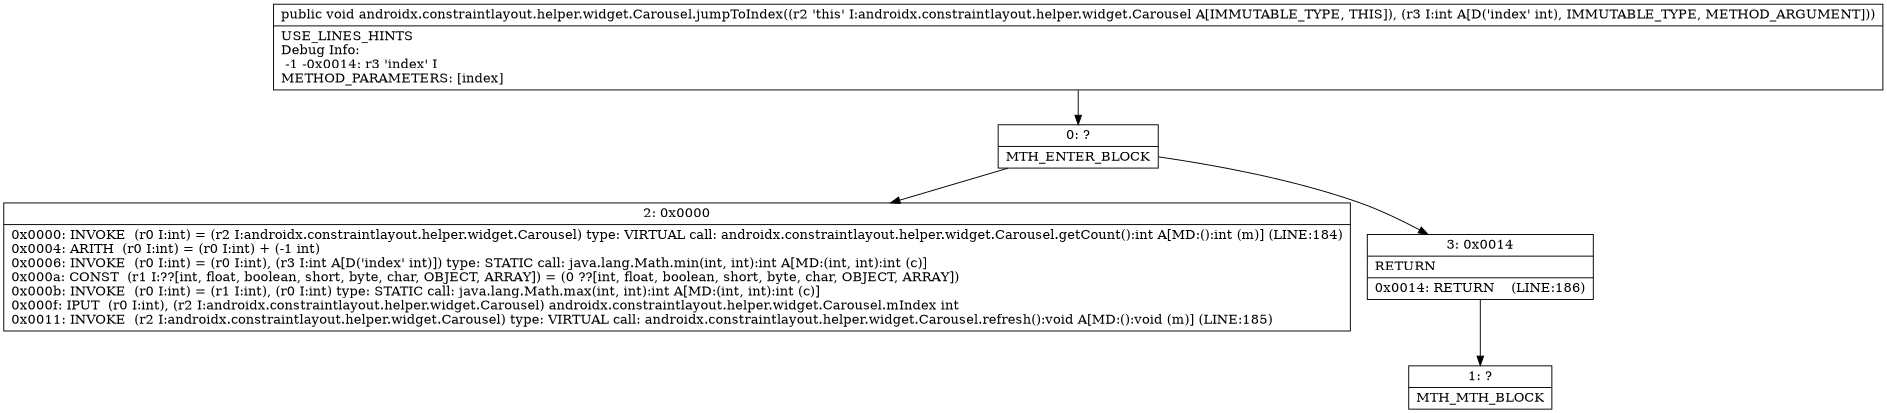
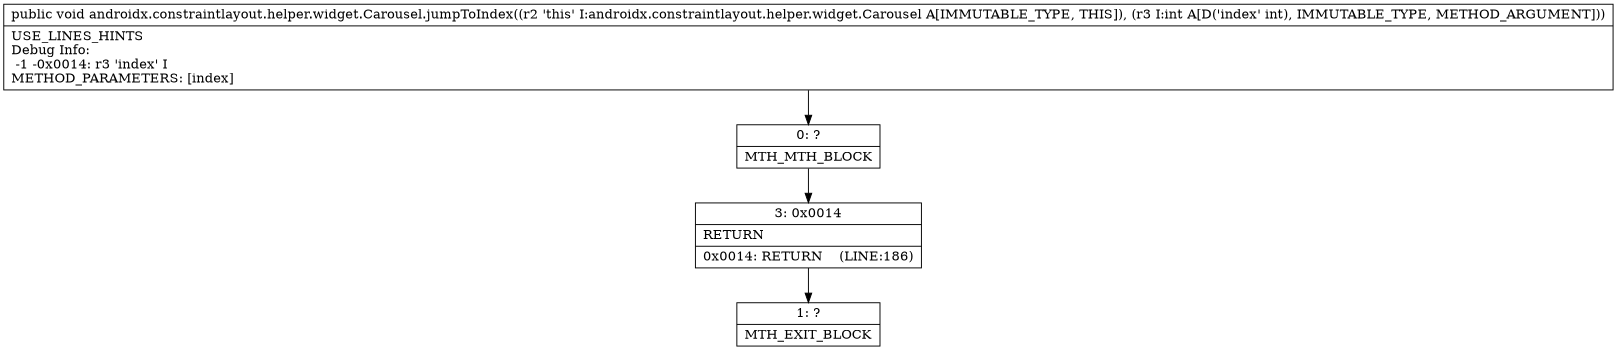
(1078, 157) -> (808, 157)
(677, 267) -> none
(1480, 398) -> (808, 335)
